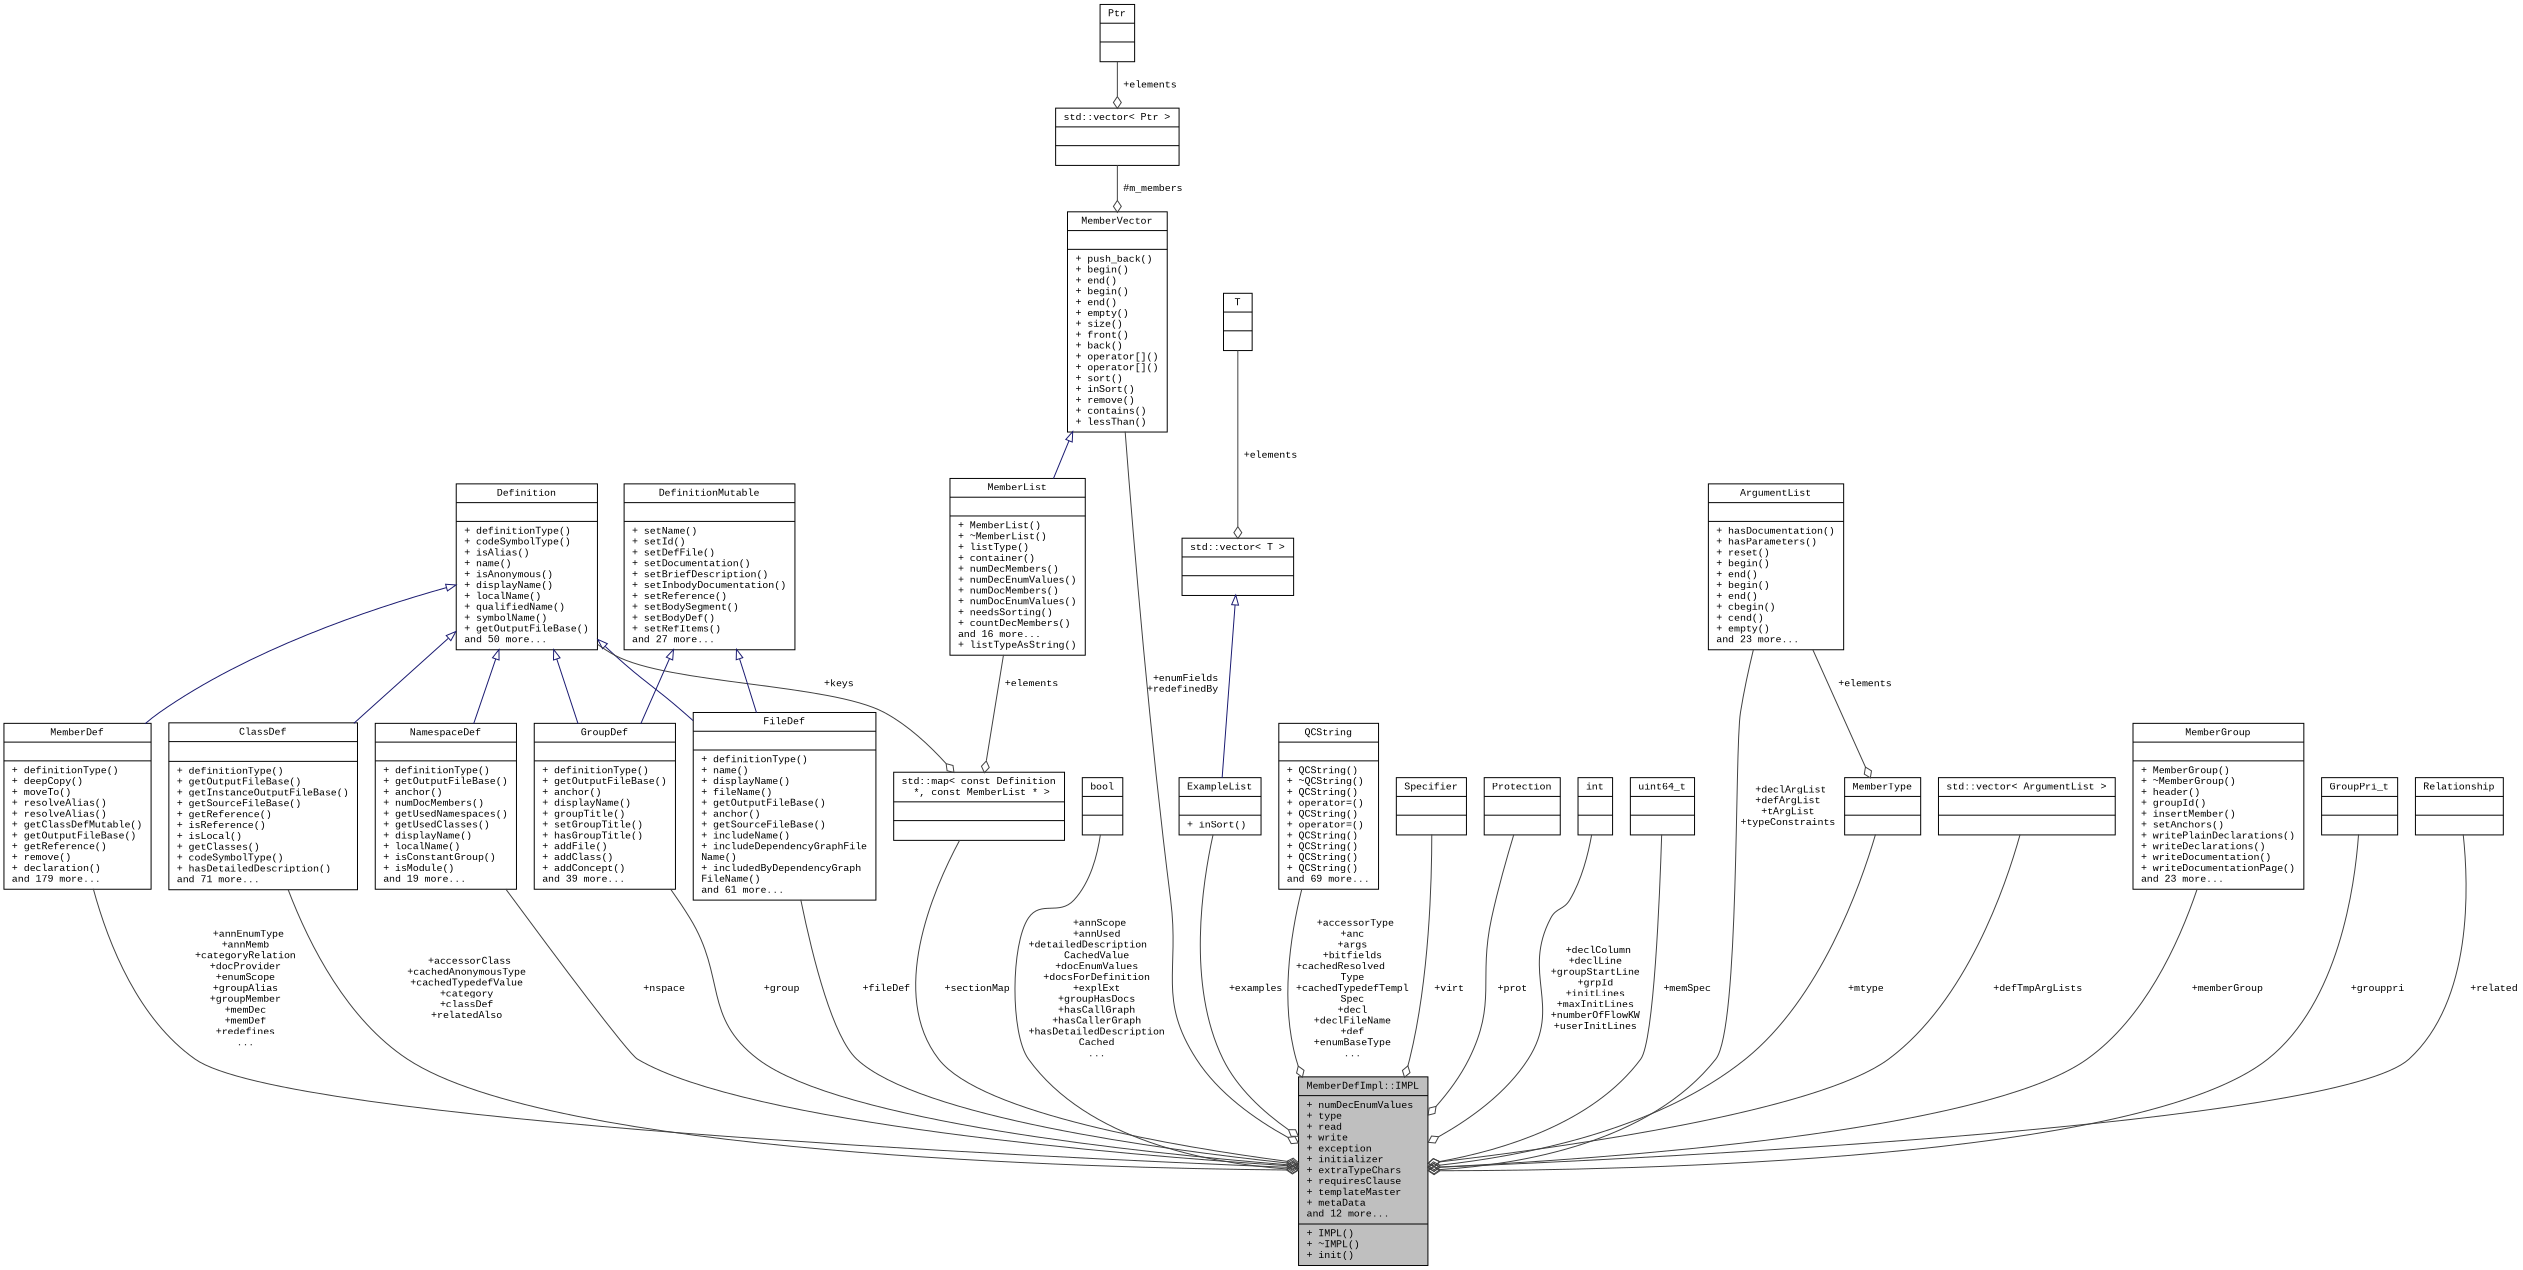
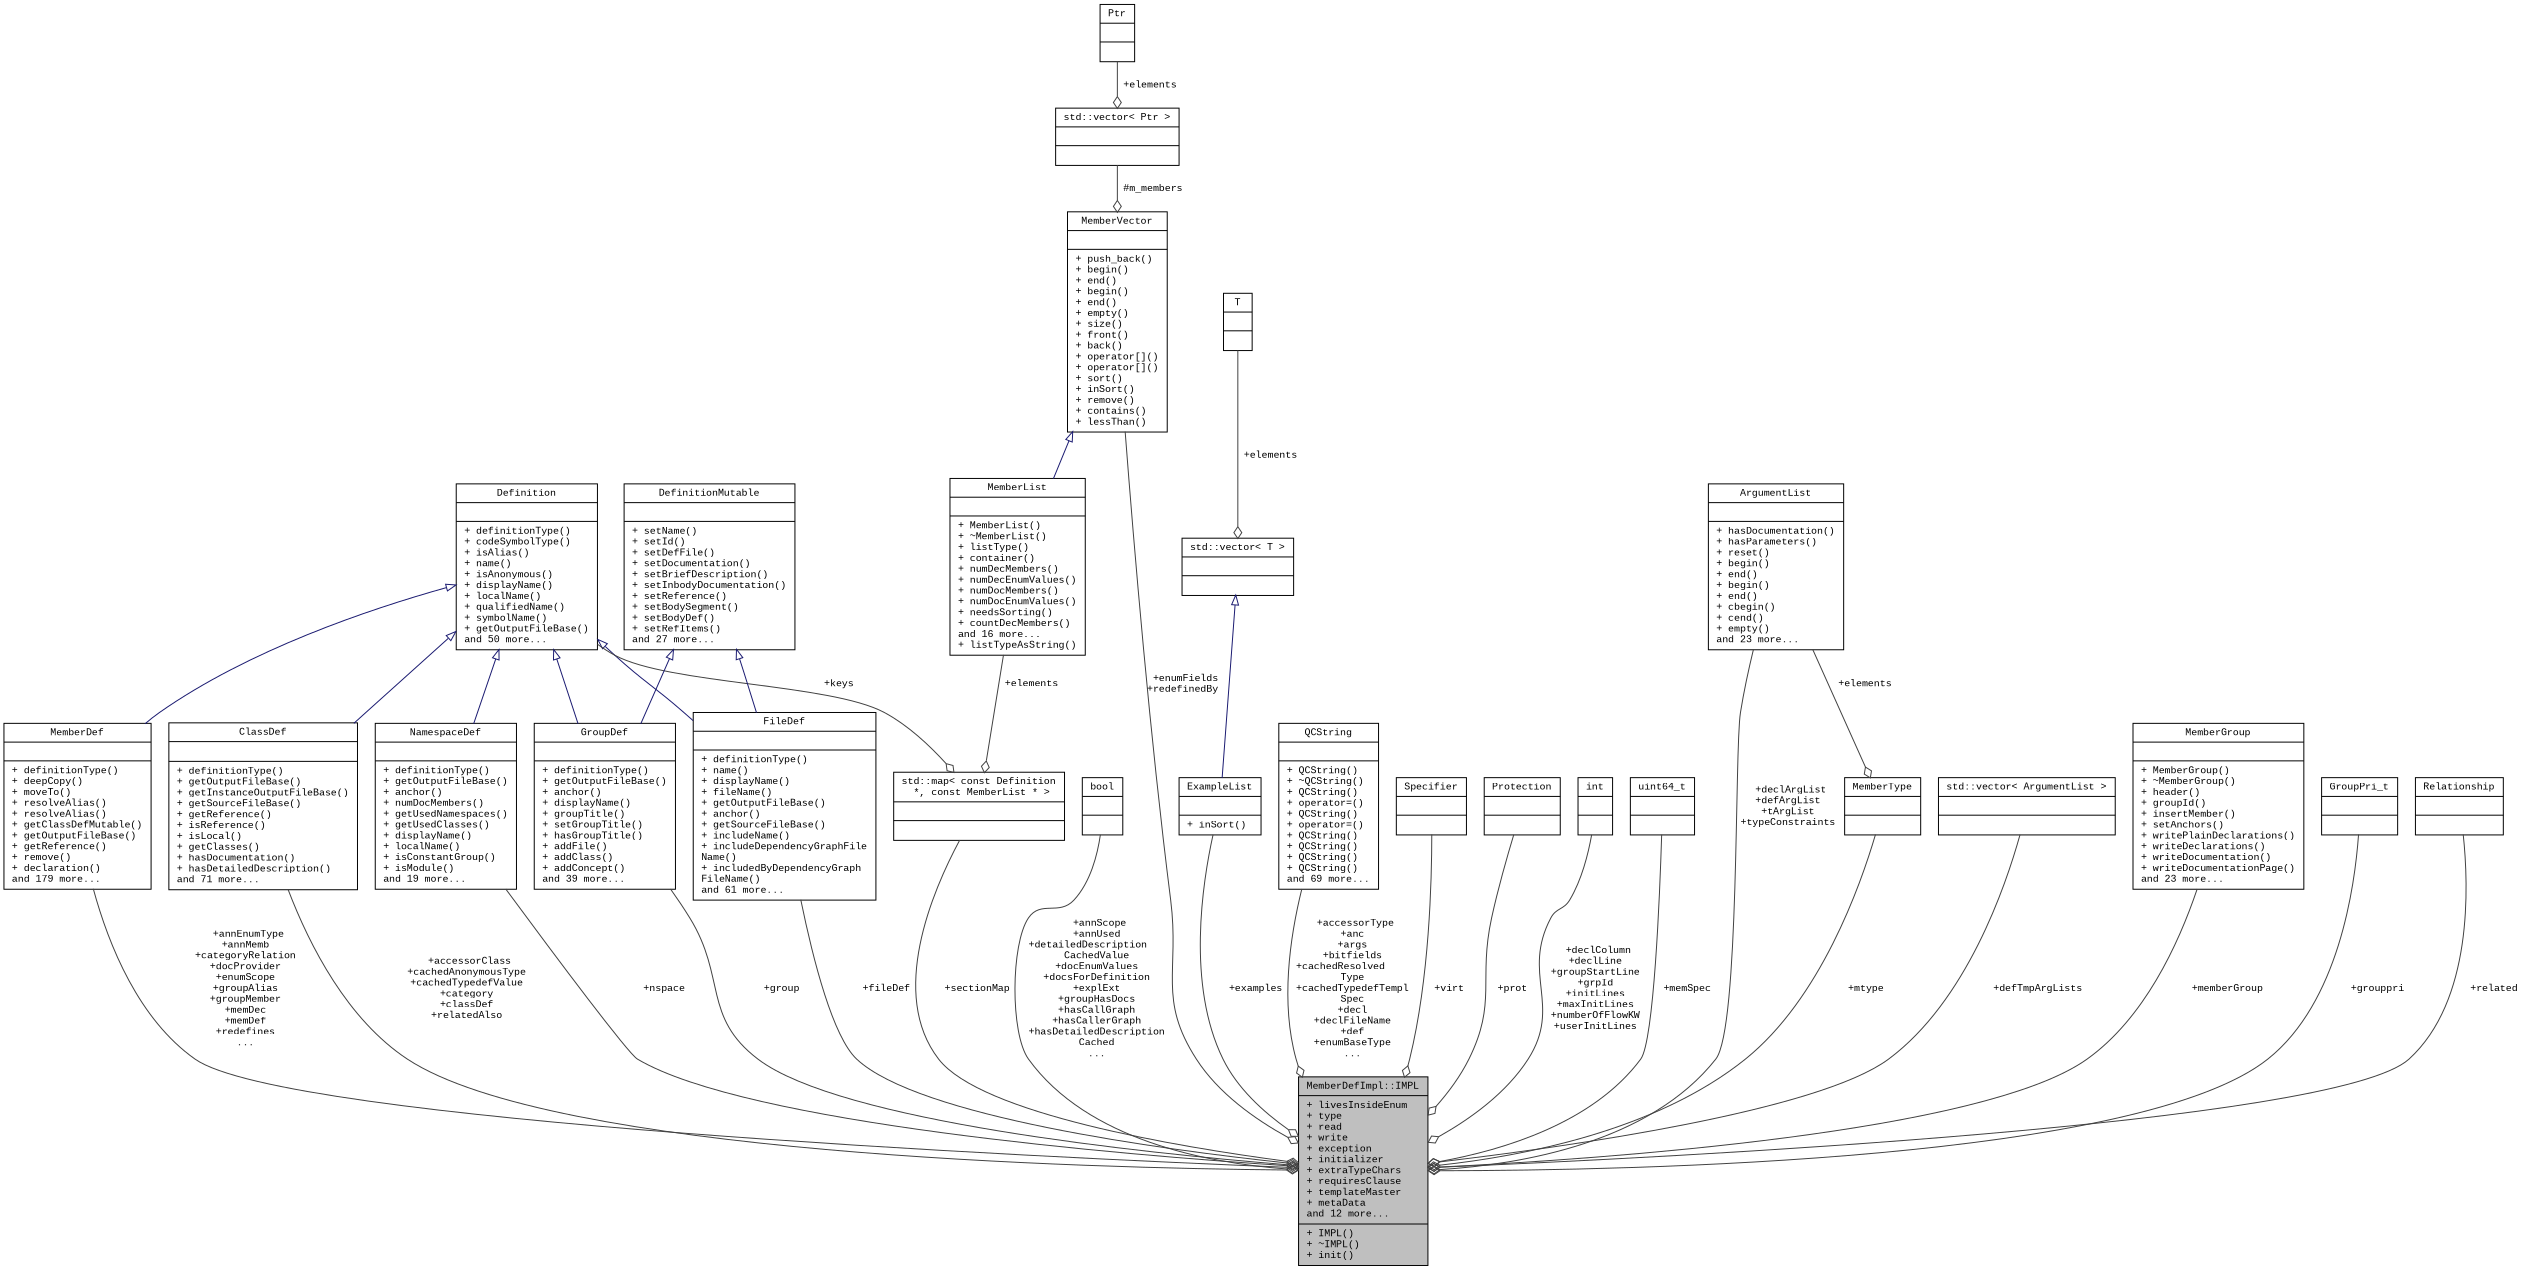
(231, 858) -> (237, 858)
(1360, 1105) -> (1357, 1105)
